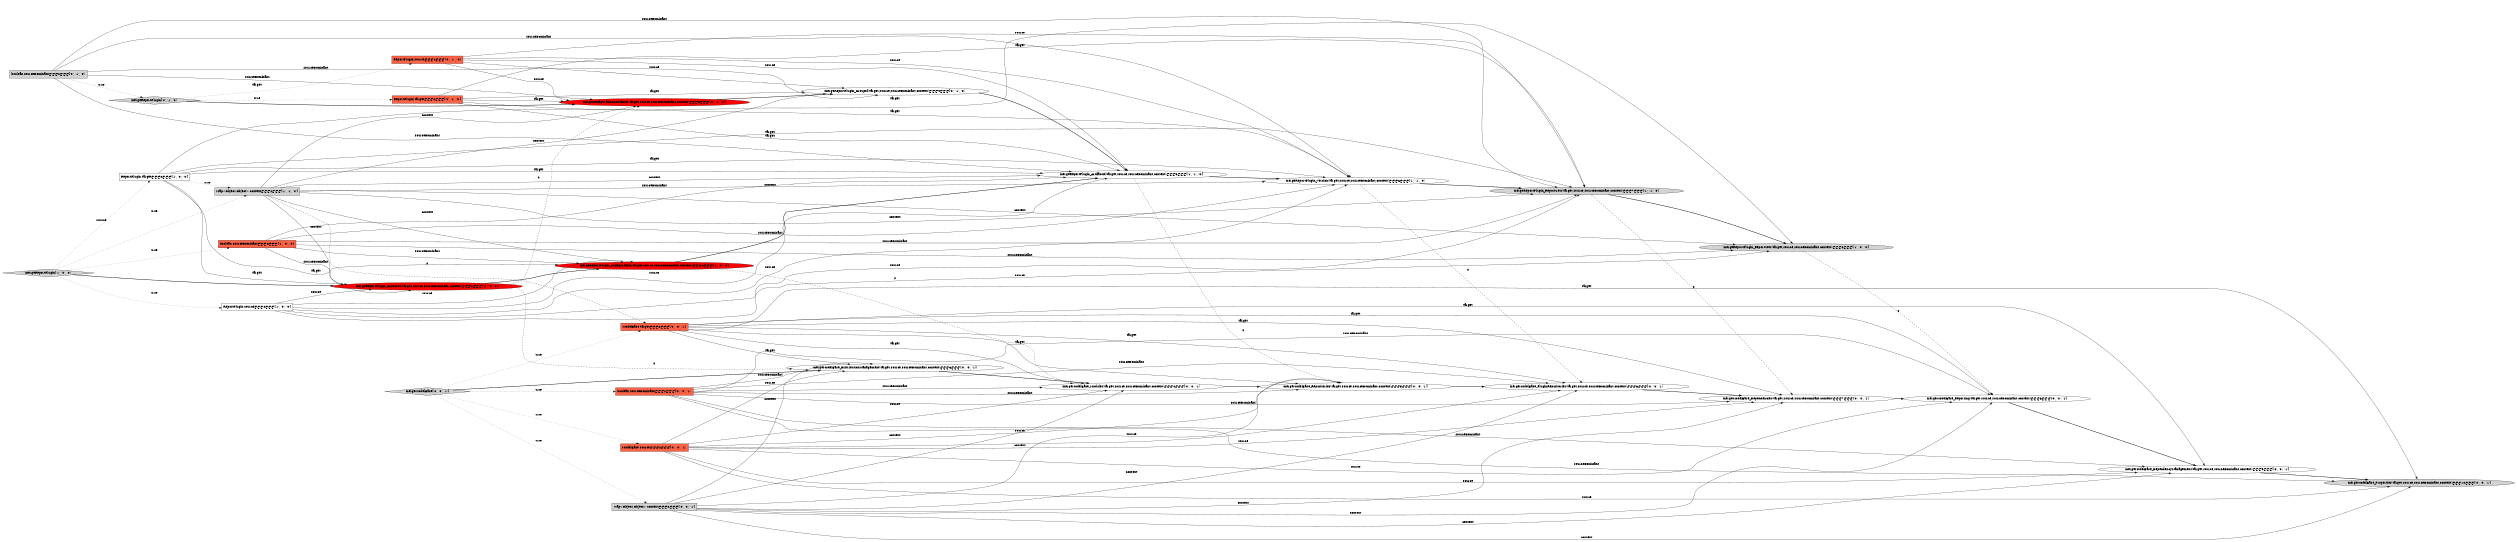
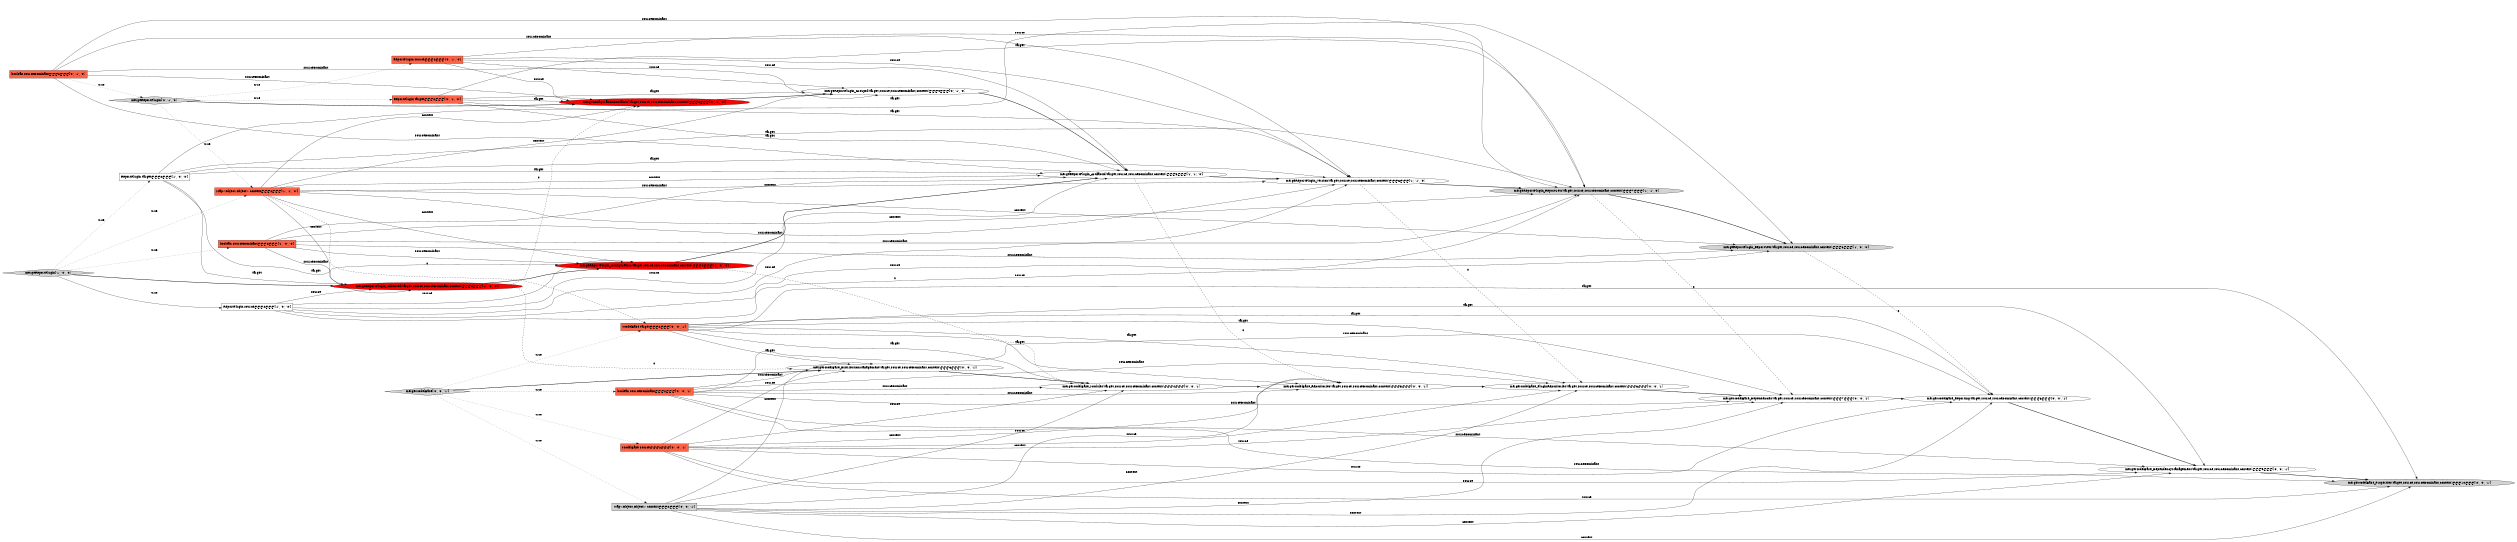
(48, 74) -> (48, 74)
(257, 85) -> (257, 85)
(205, 184) -> (205, 145)
(257, 192) -> (257, 192)
(101, 221) -> (101, 221)
(136, 301) -> (136, 301)
